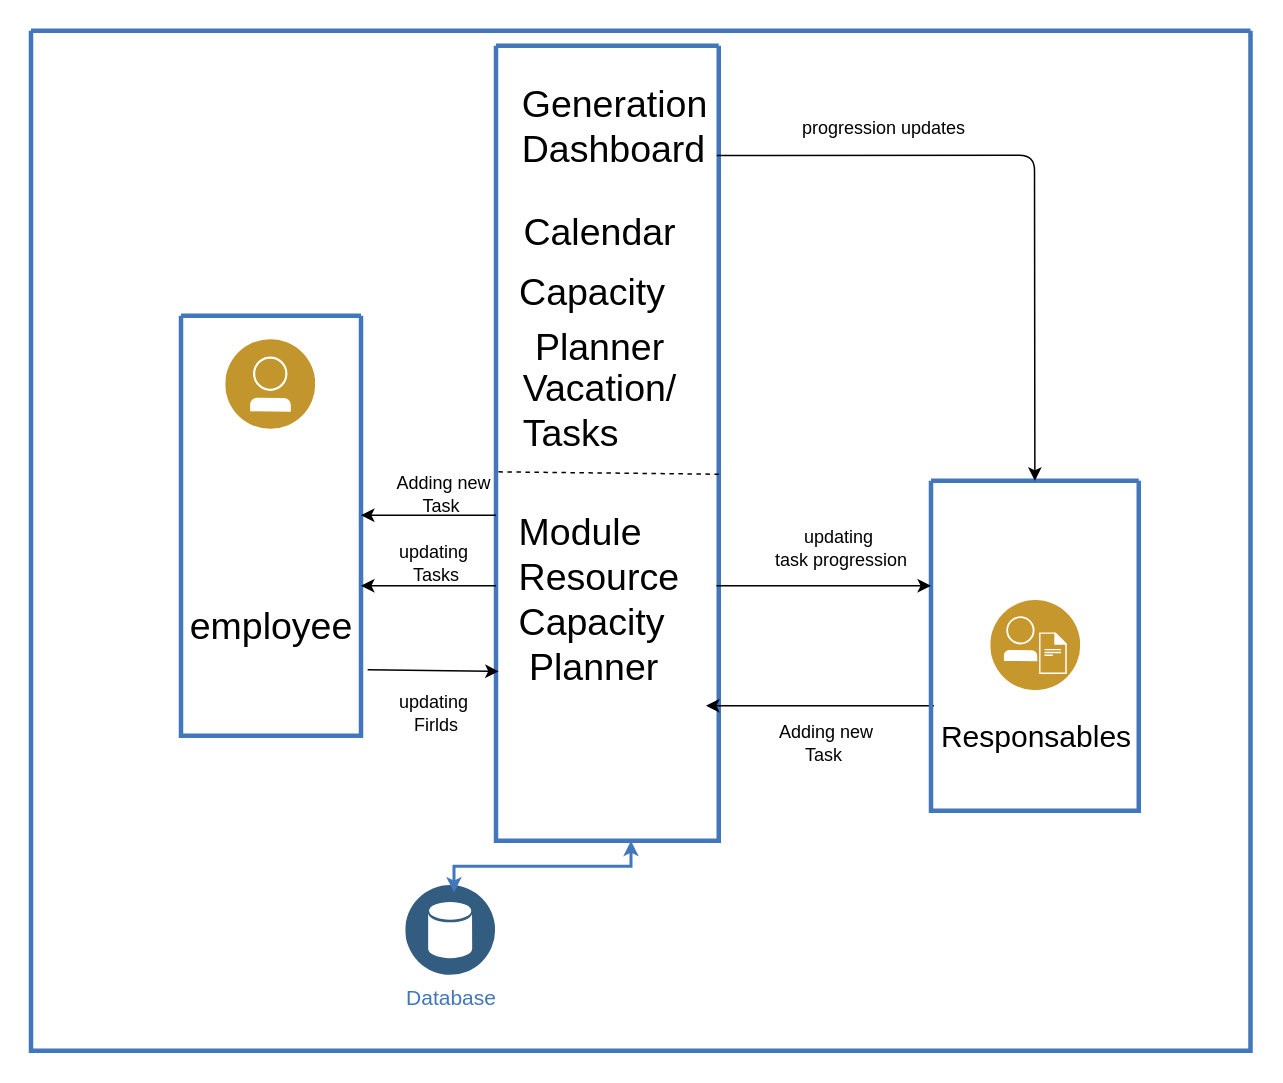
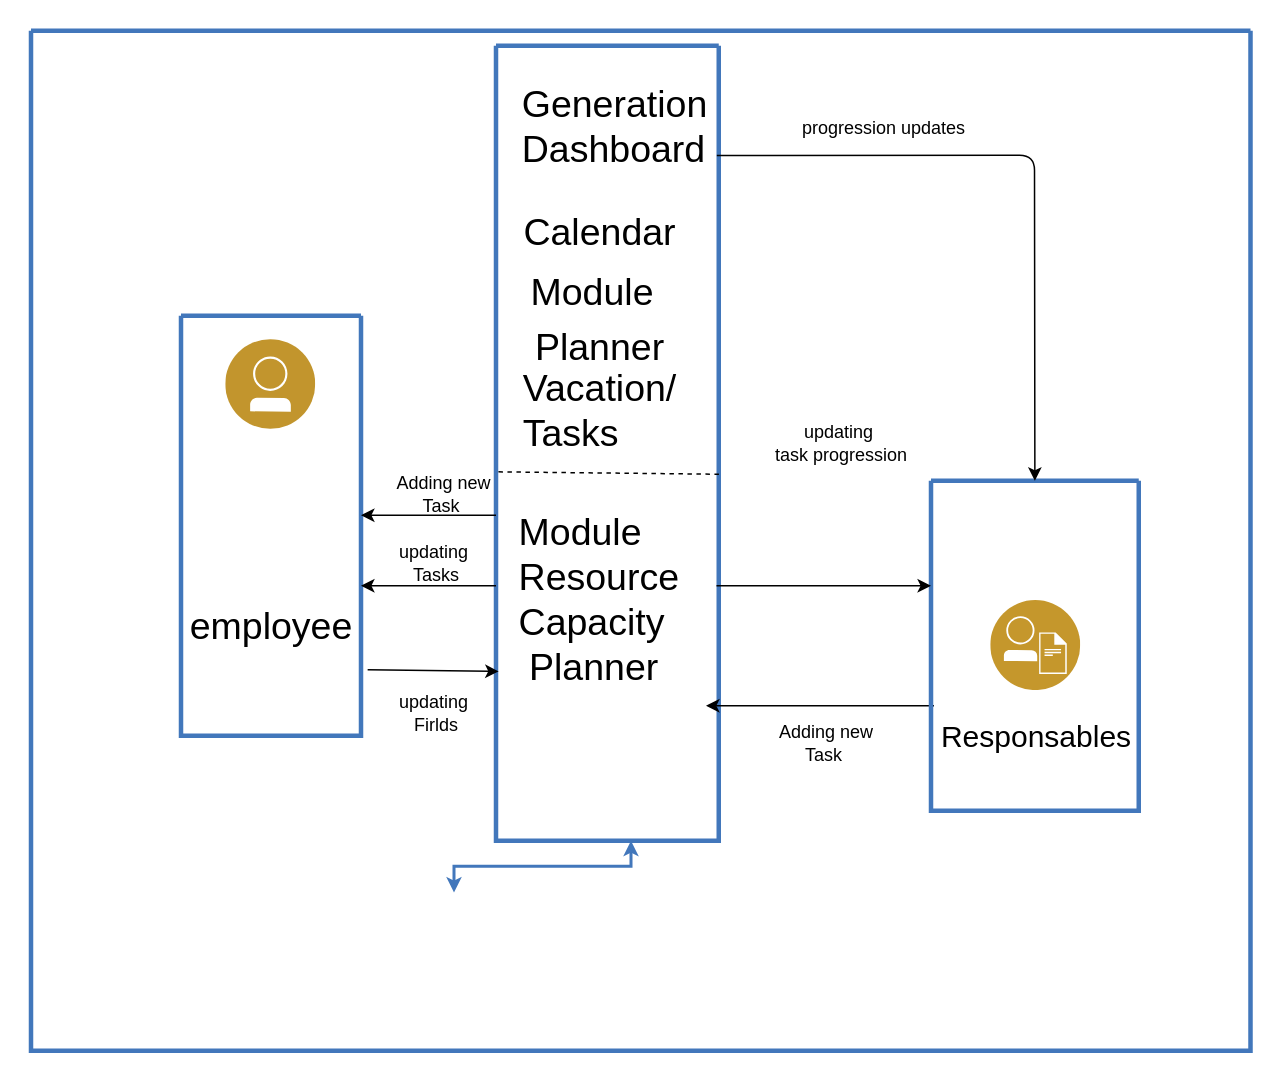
(593, 290) -> (593, 290)
(841, 548) -> (841, 443)
(451, 931) -> none
